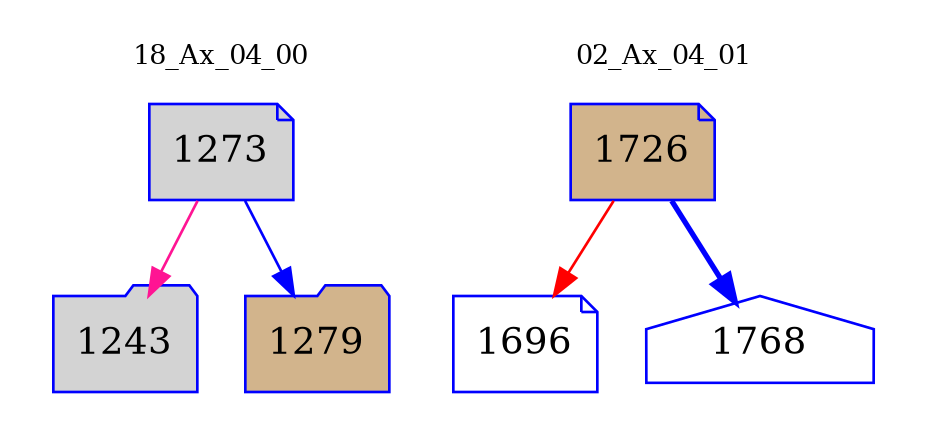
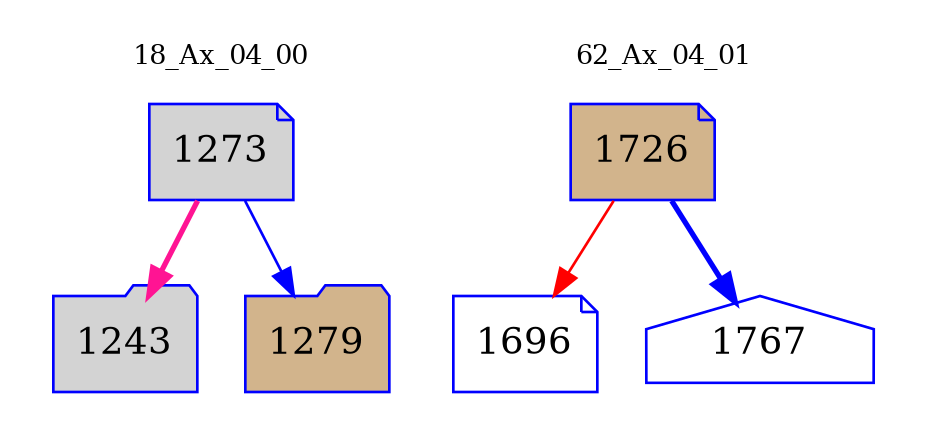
(664, 57) -> (664, 57)
(179, 236) -> (179, 236)
(760, 344) -> (760, 344)
